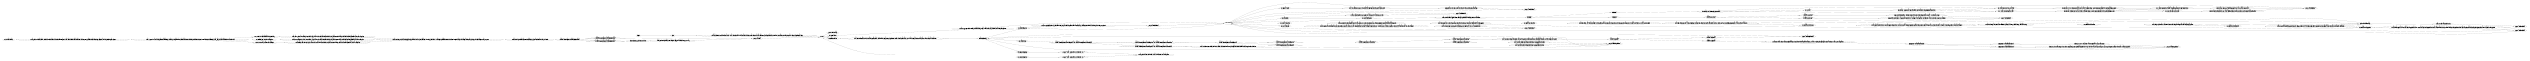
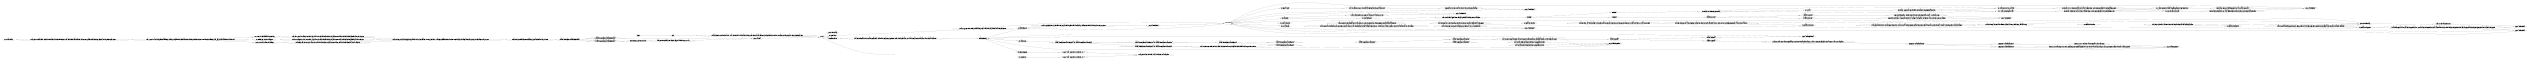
(1023, 57) -> (1023, 57)
